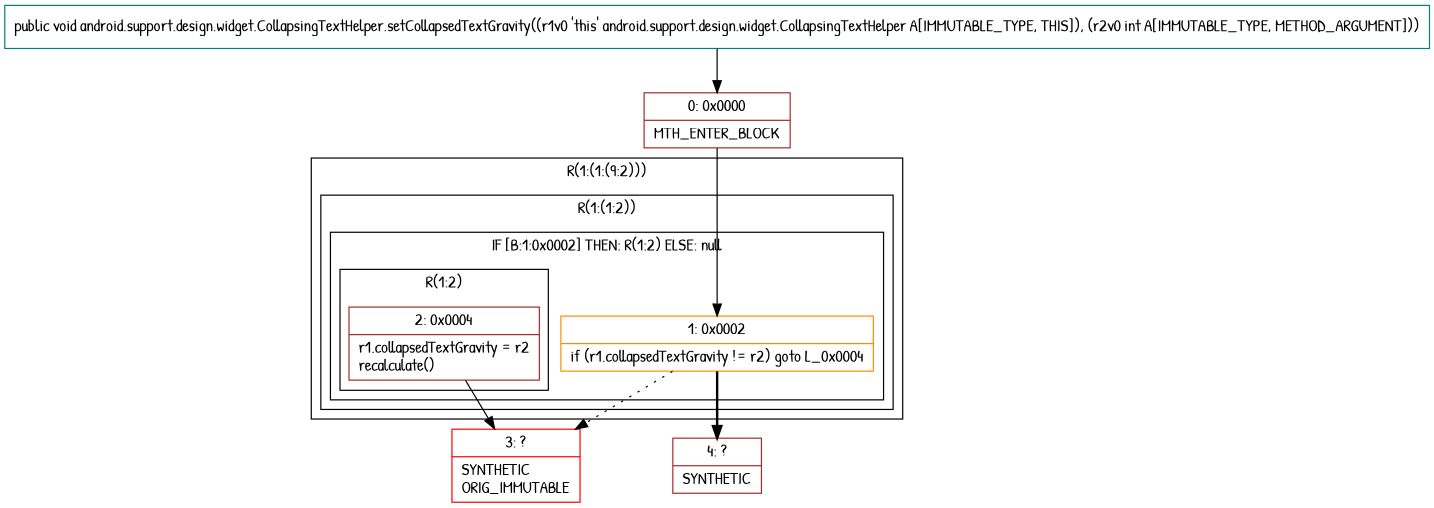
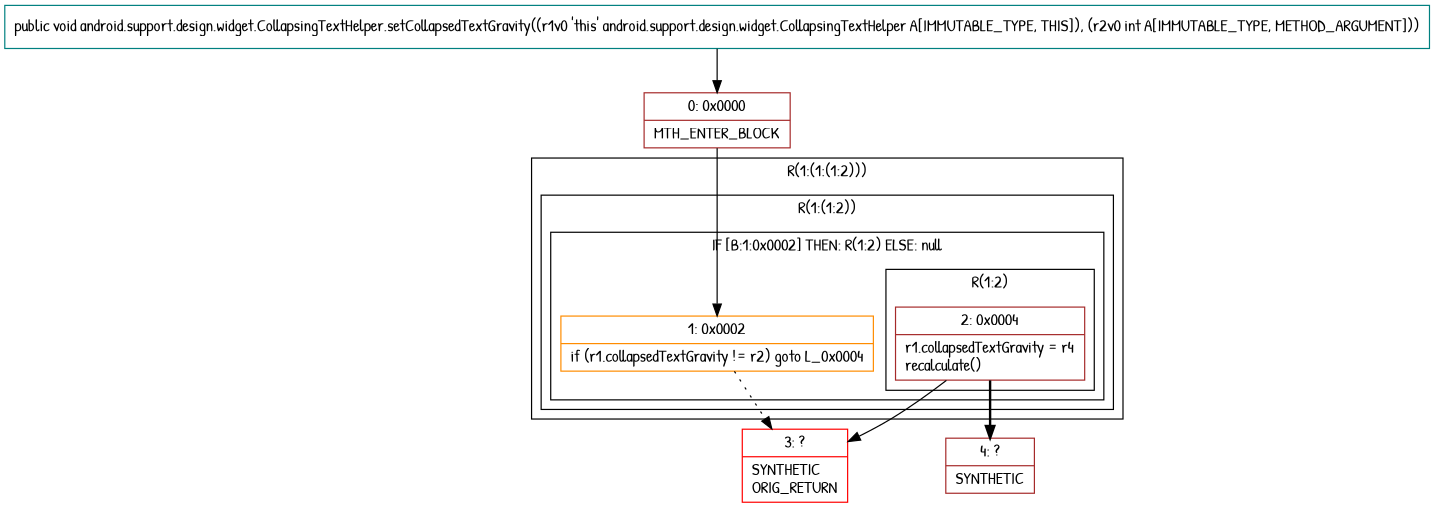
(607, 172) -> (827, 172)
(444, 348) -> (990, 348)
(717, 392) -> (990, 403)
(516, 488) -> (795, 488)
